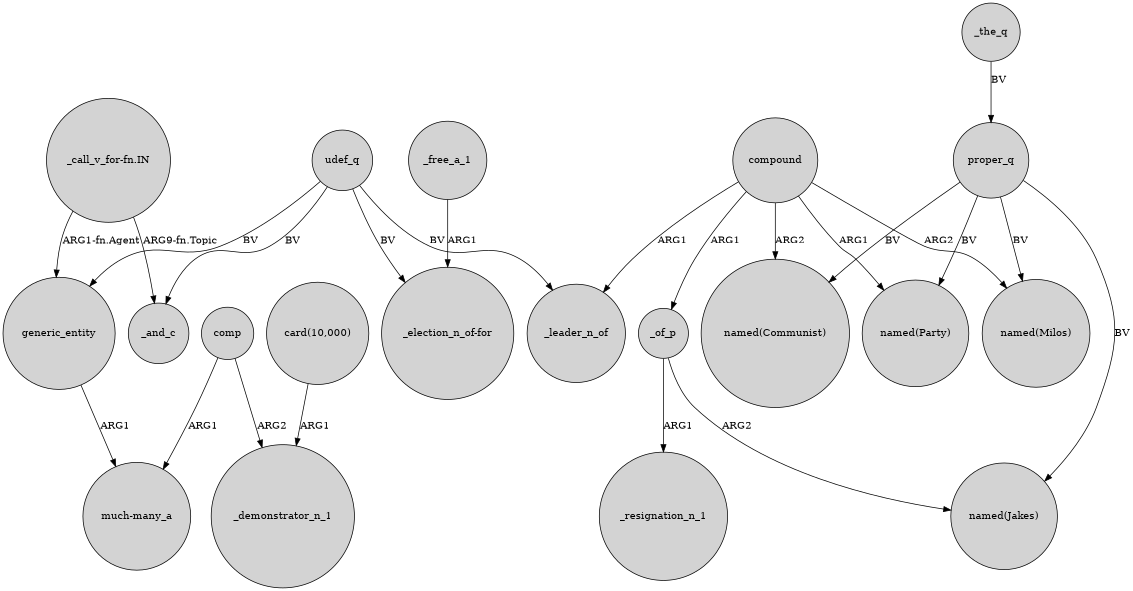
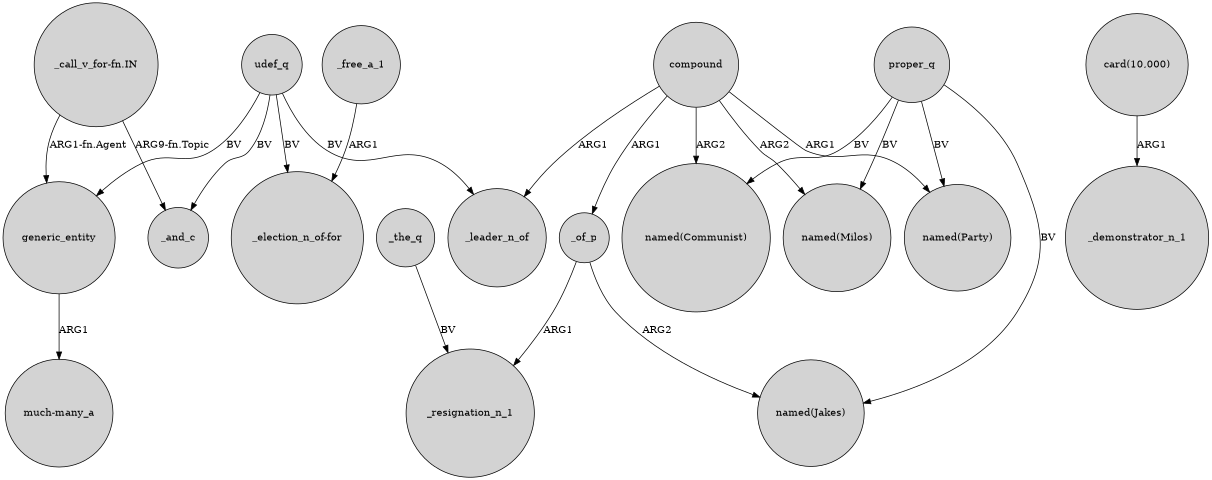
(991, 88) -> (431, 306)
(228, 333) -> none
